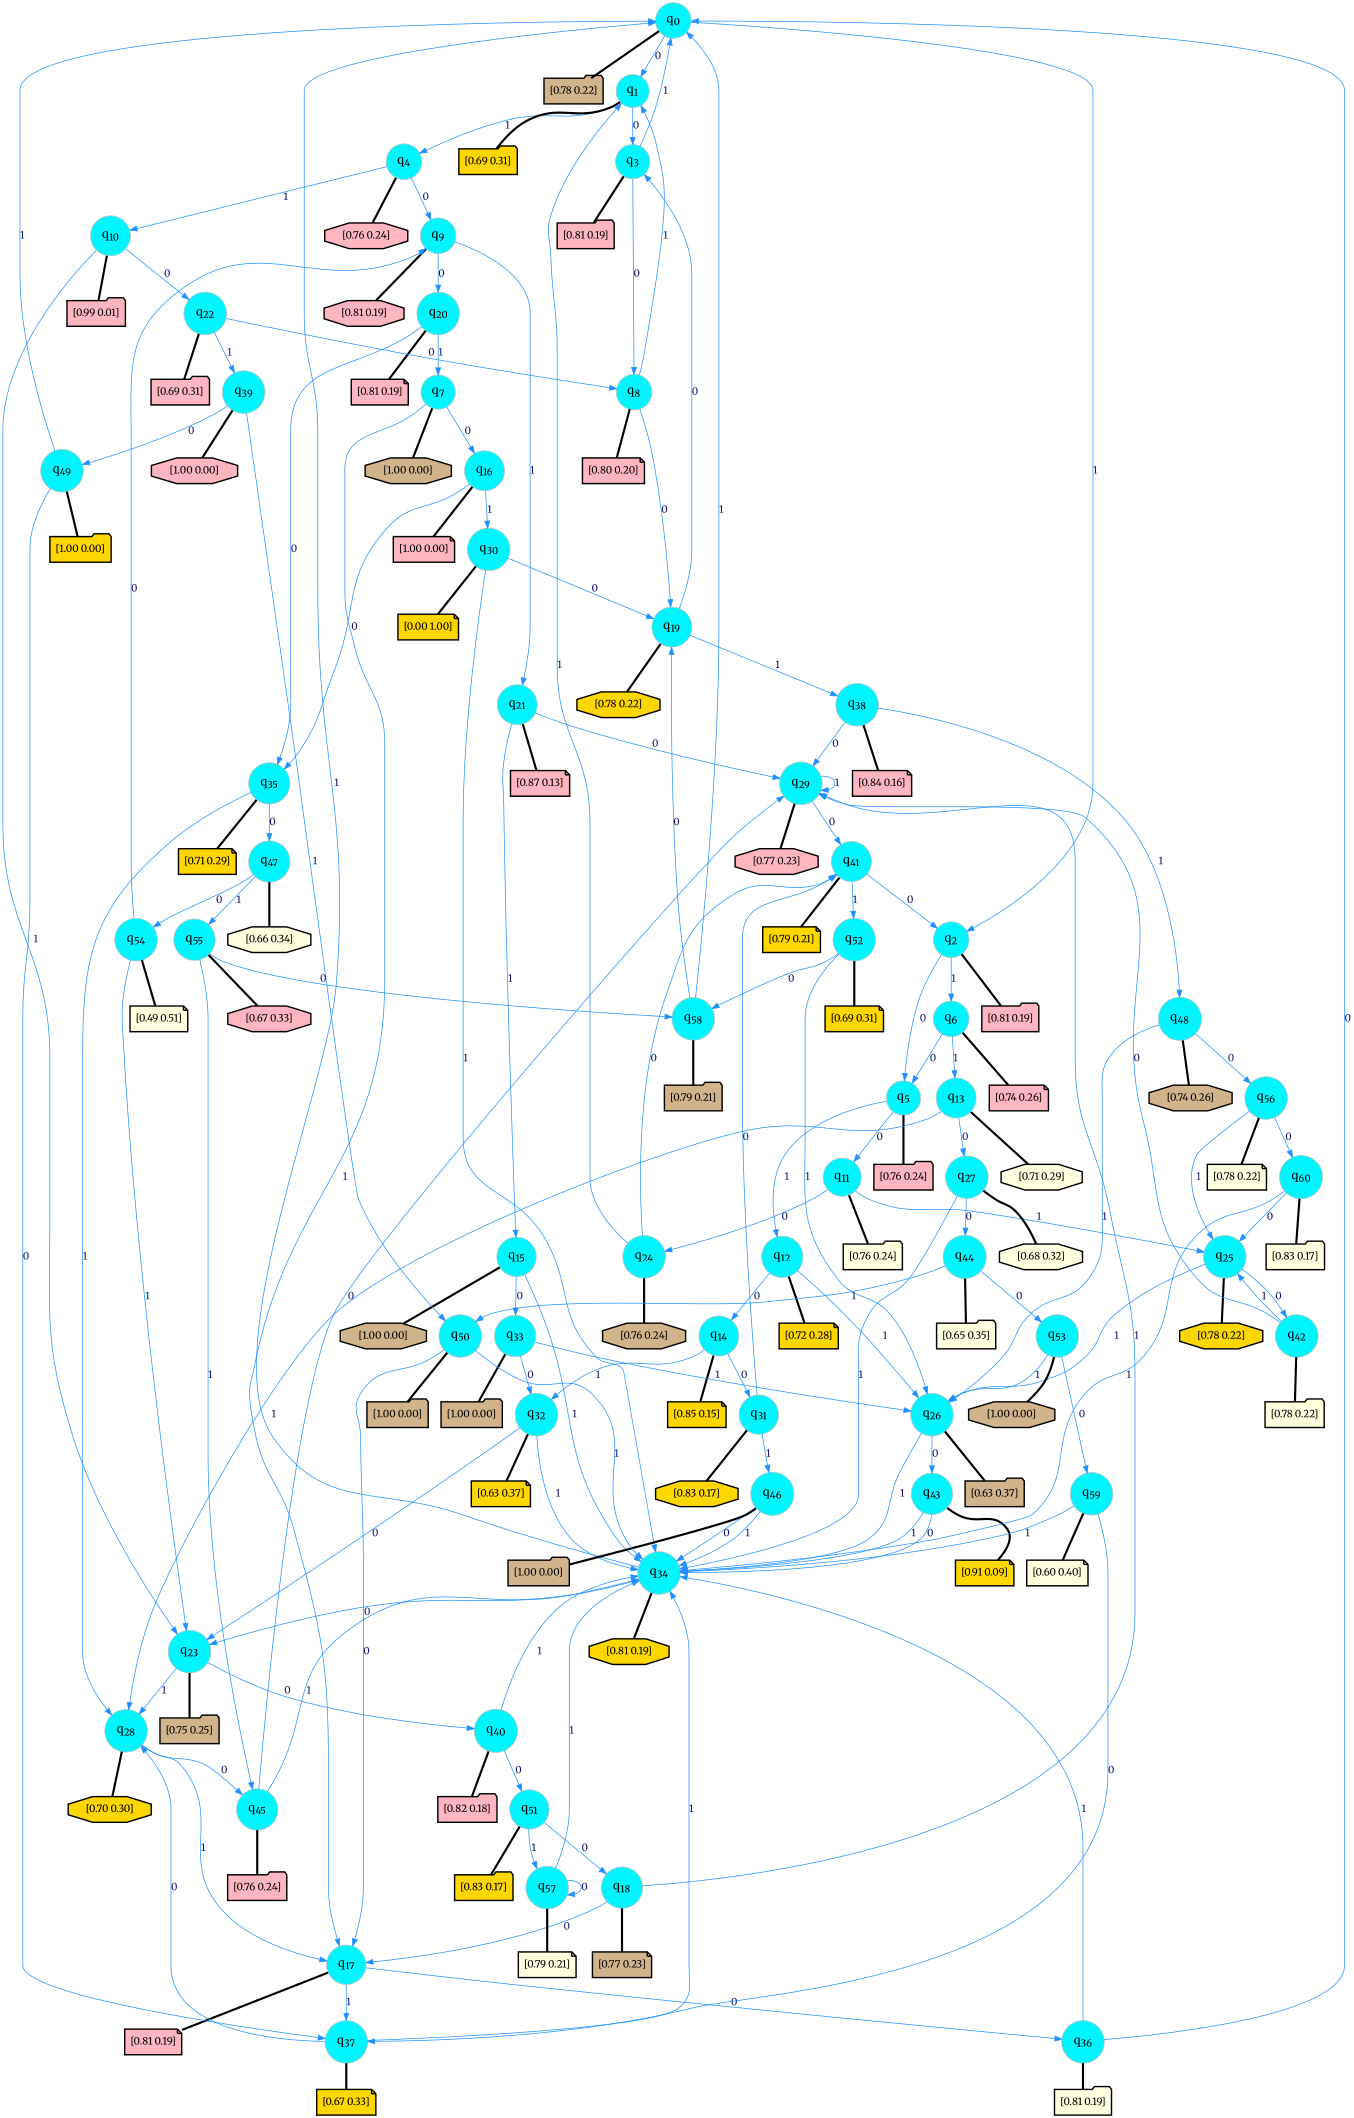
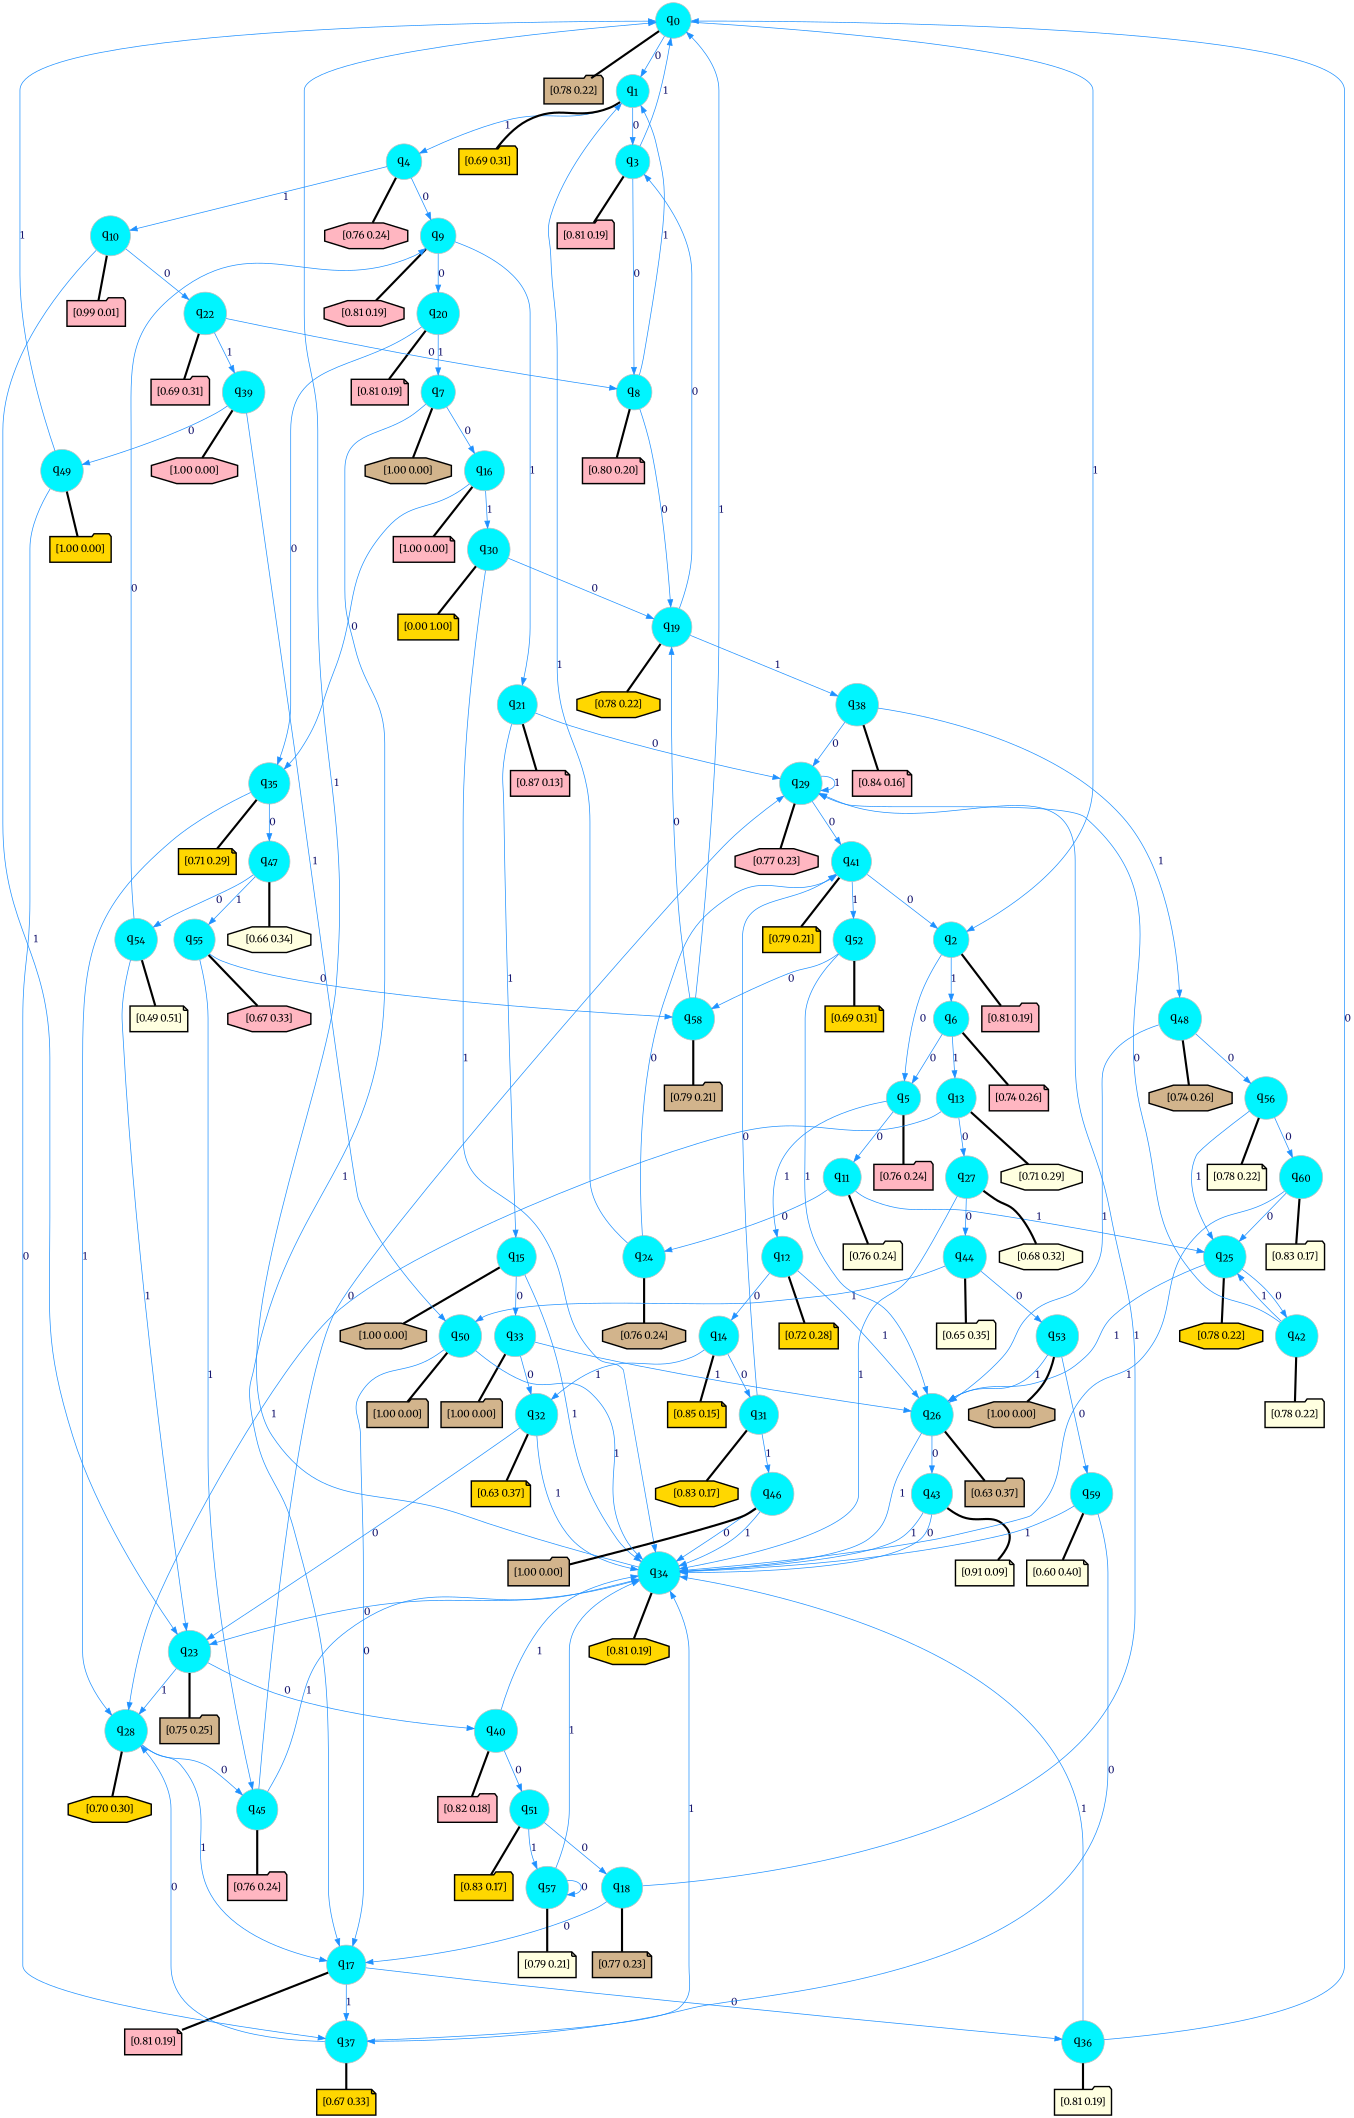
(985, 1573) -> (985, 1573)
